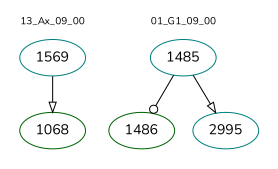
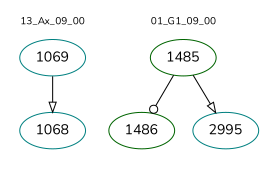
(53, 58) -> (53, 58)
(183, 58) -> (183, 58)
(53, 131) -> (53, 131)
